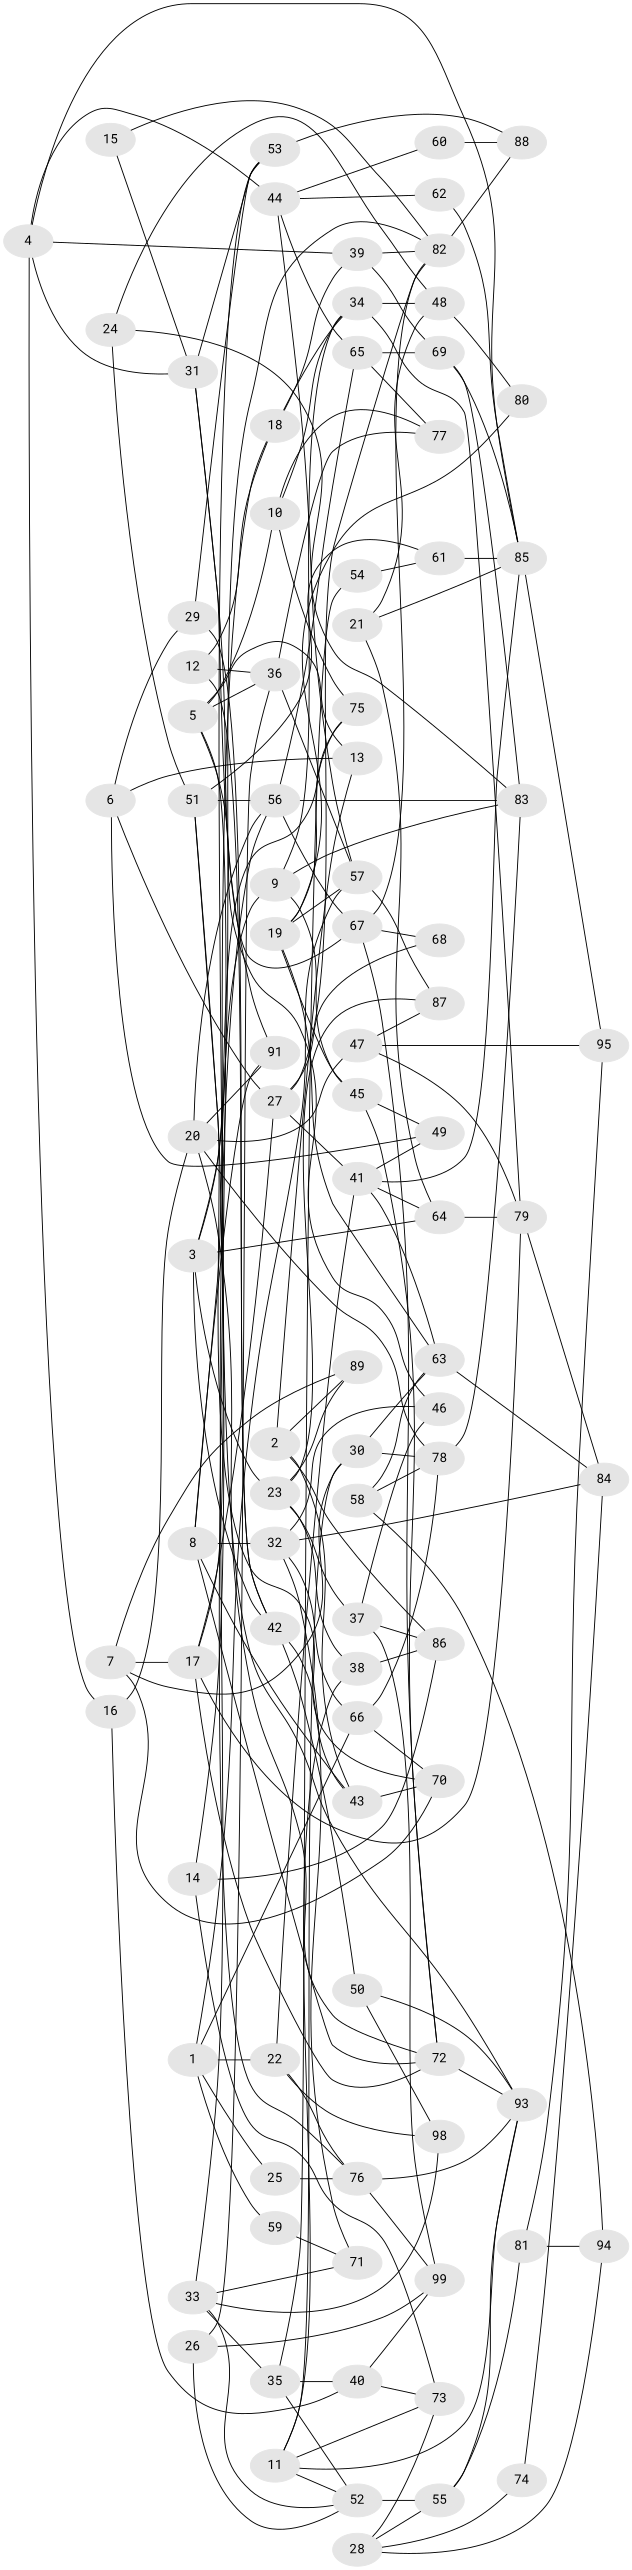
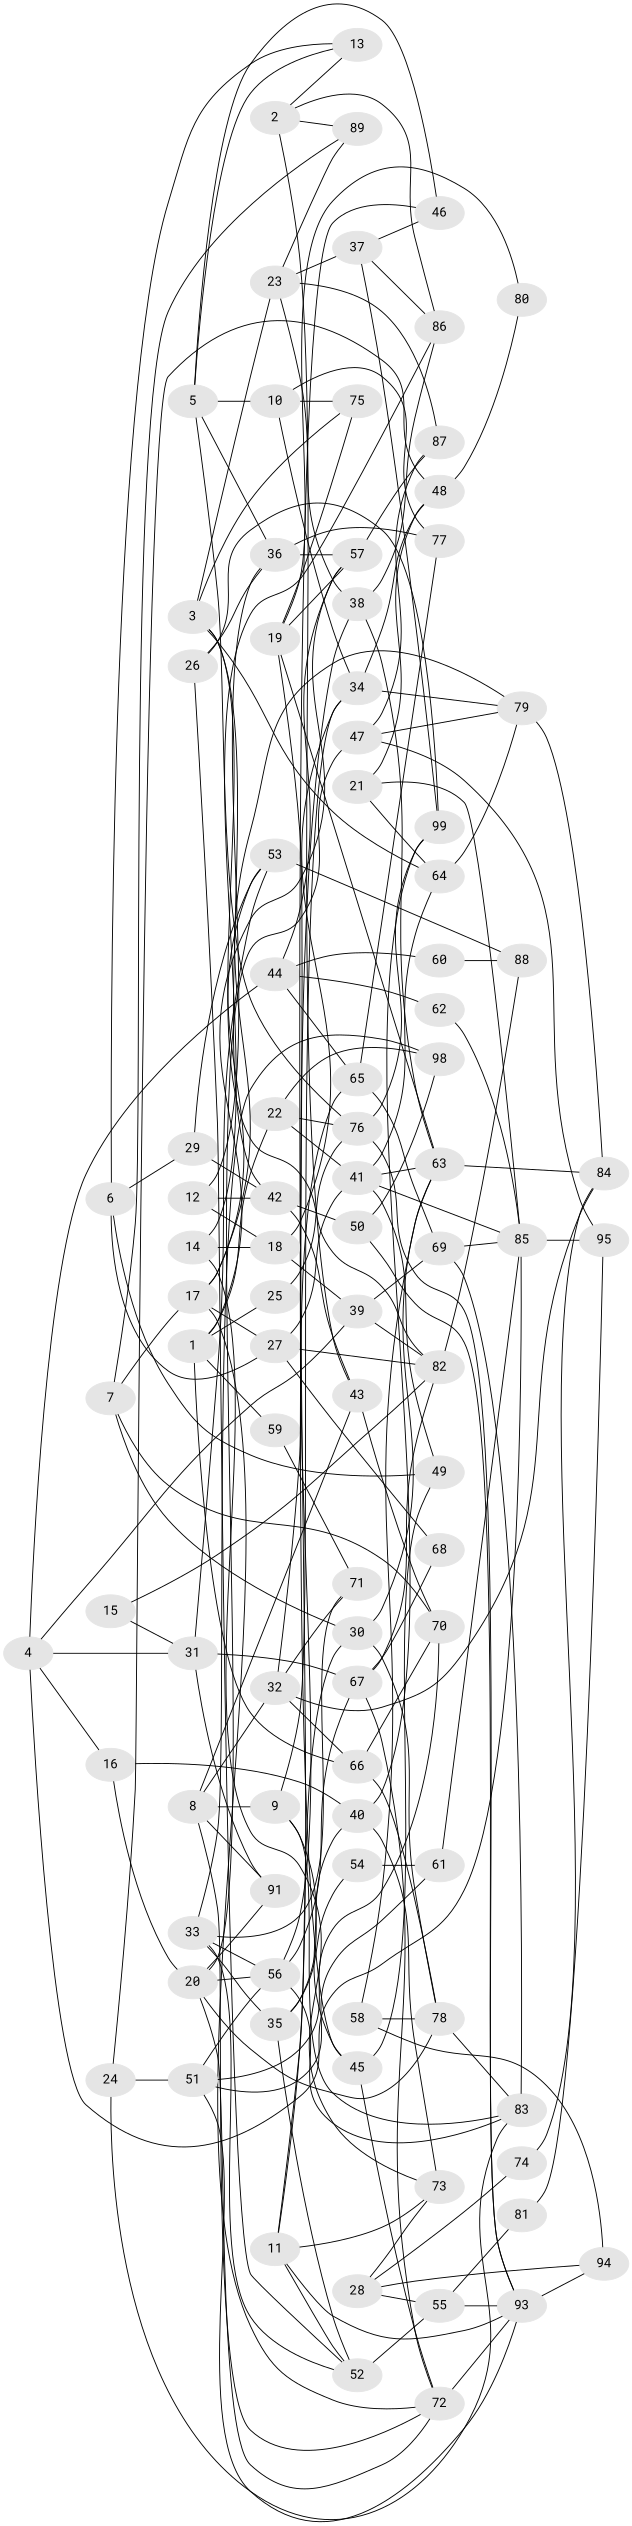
none -> (402, 870)
(563, 2246) -> (563, 2285)
